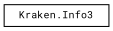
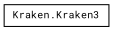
(57, 16) -> (57, 16)
